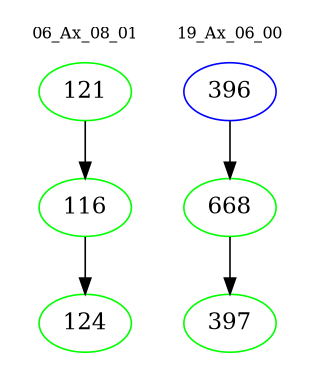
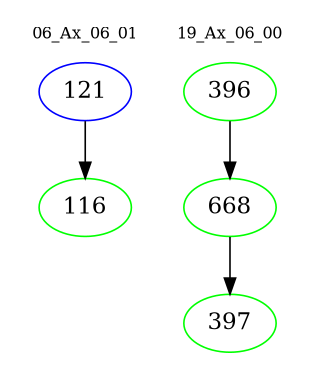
(85, 35) -> (85, 35)
(85, 92) -> (85, 92)
(230, 92) -> (230, 92)
(85, 323) -> none
